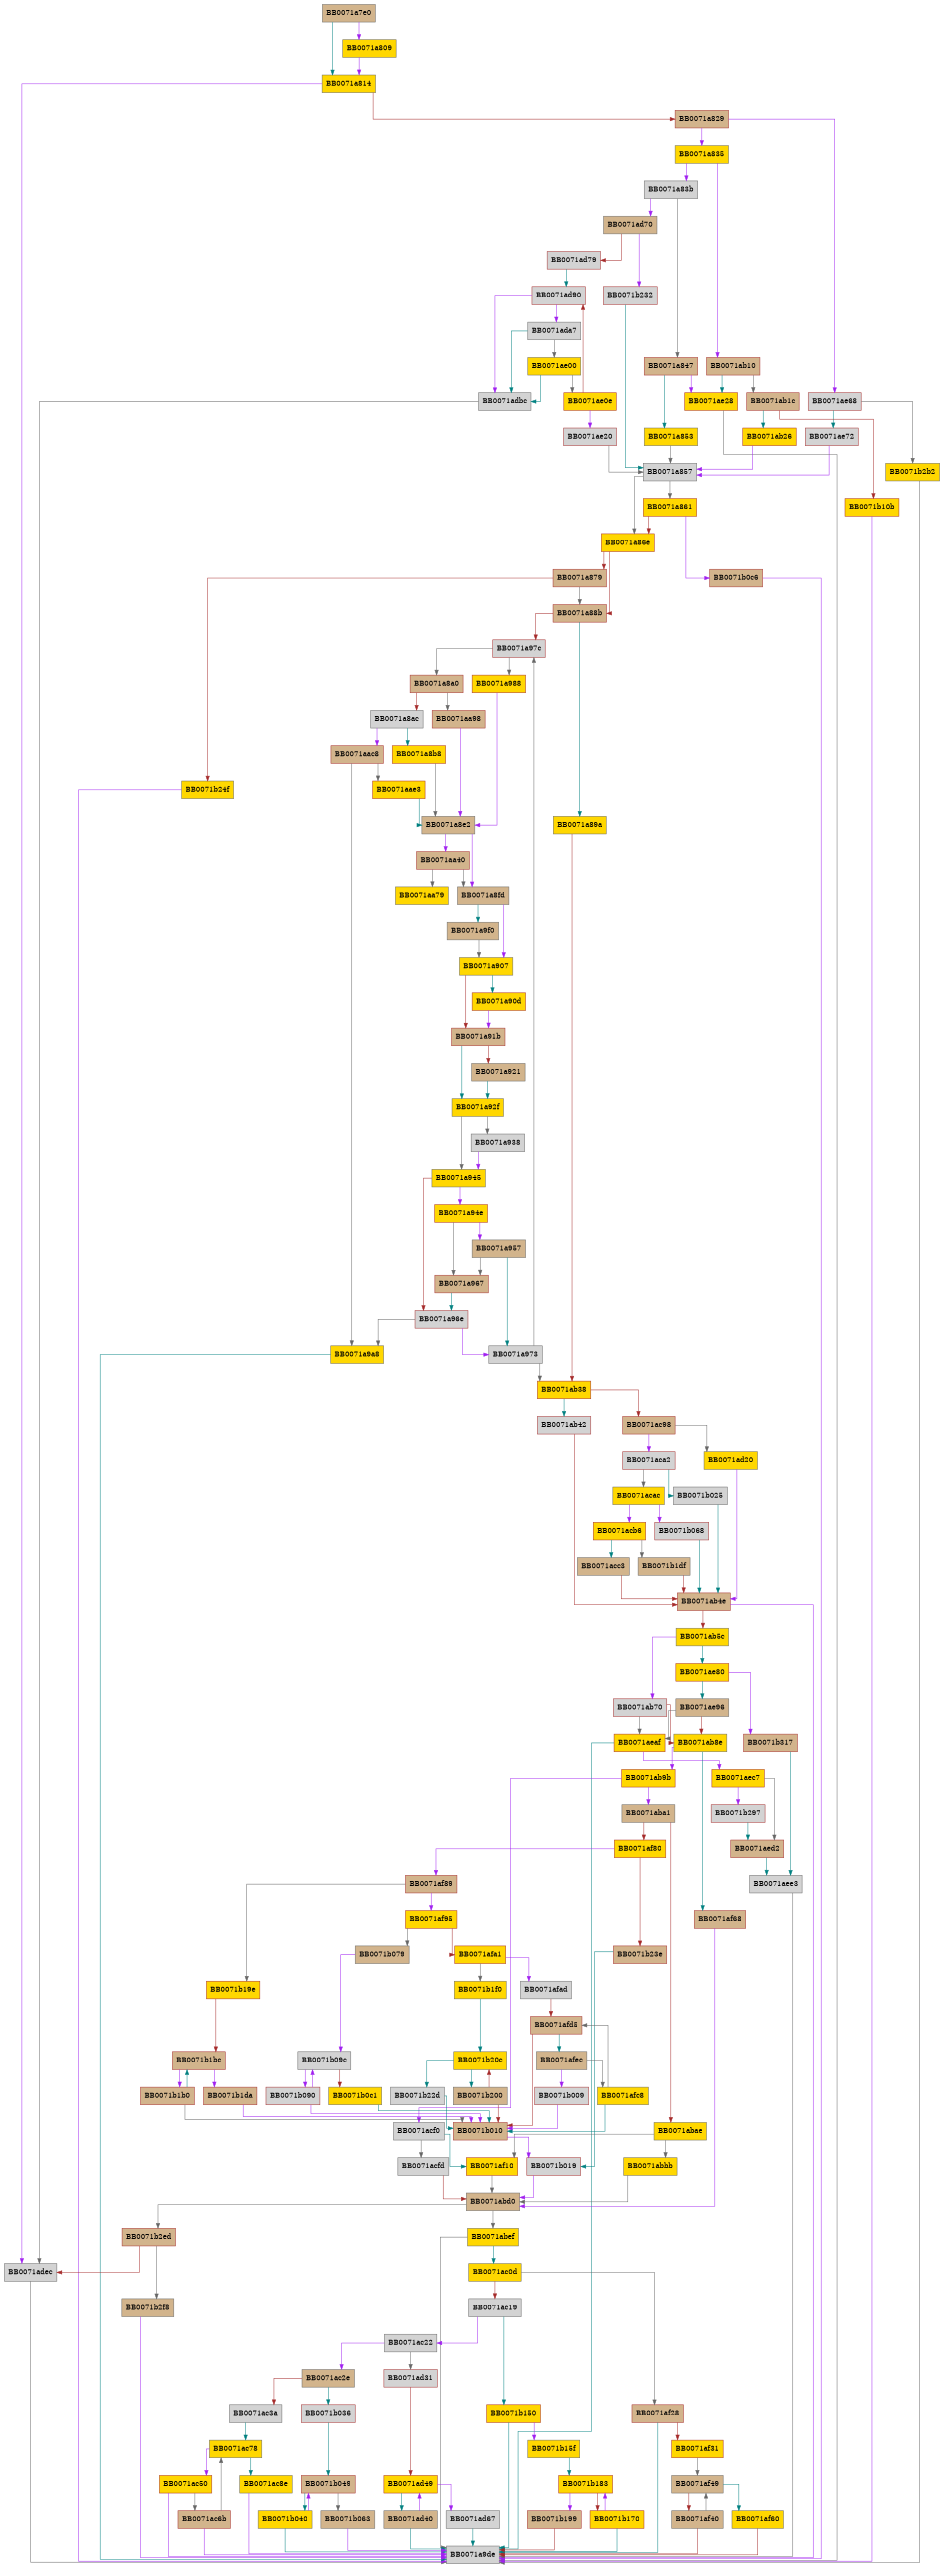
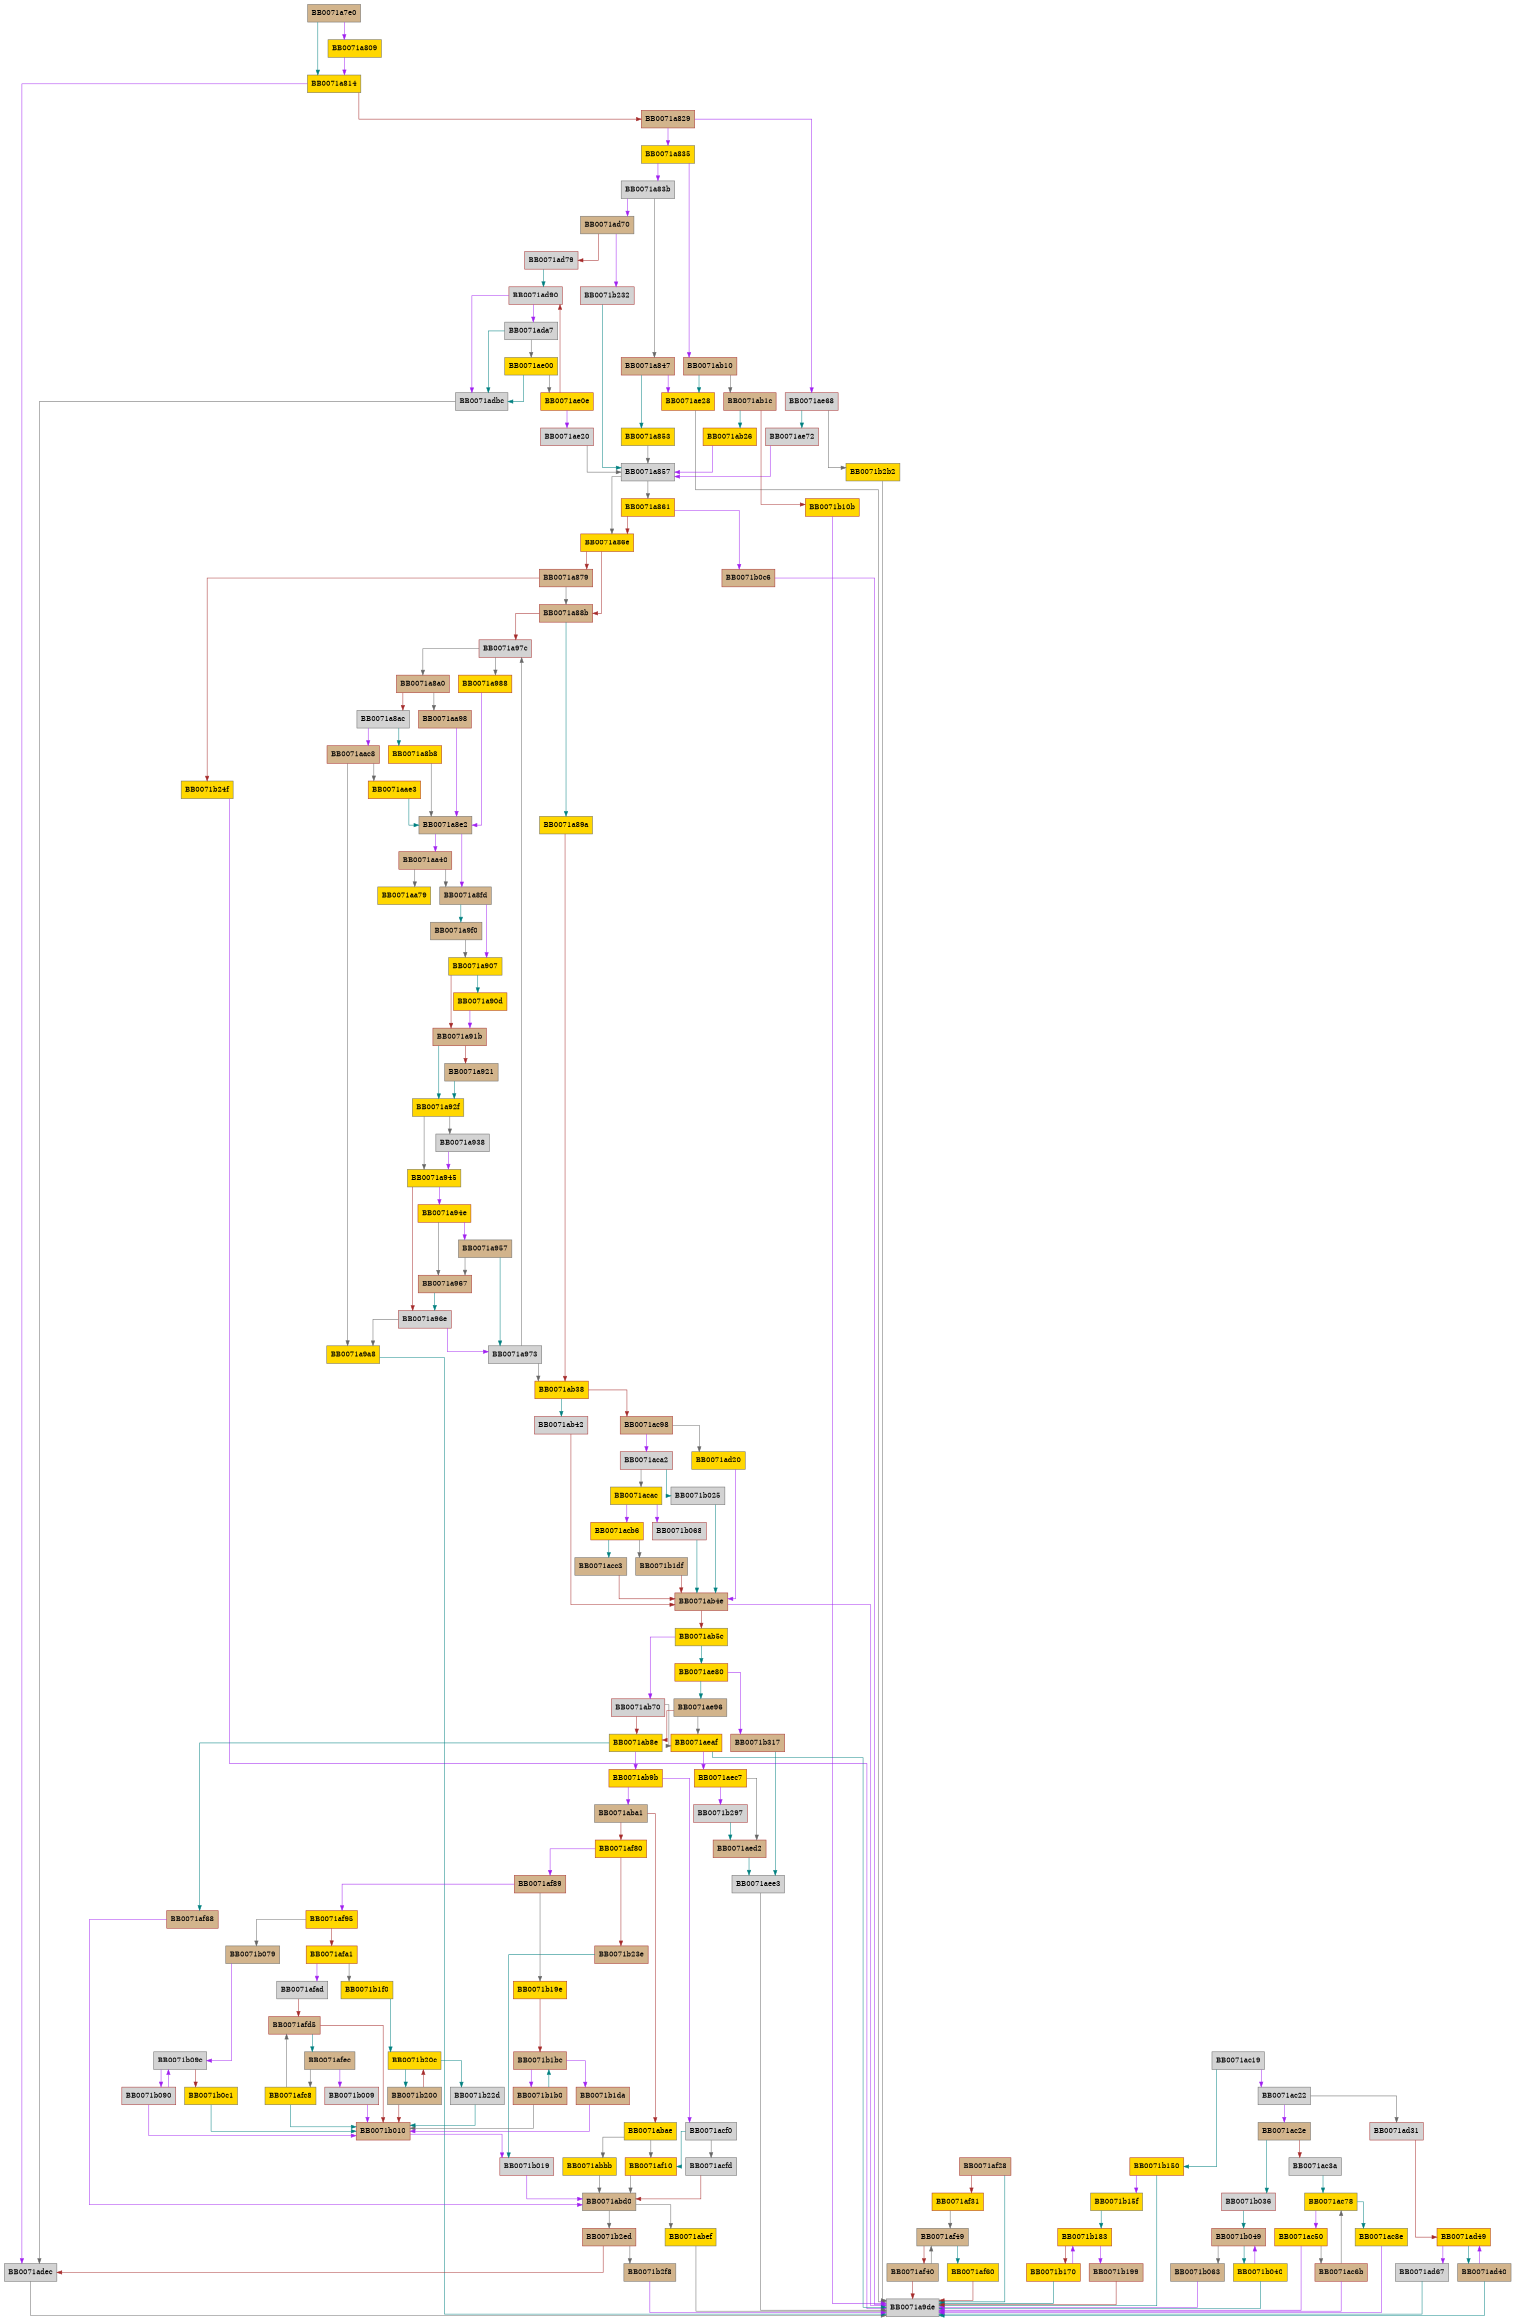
(495, 2272) -> none
